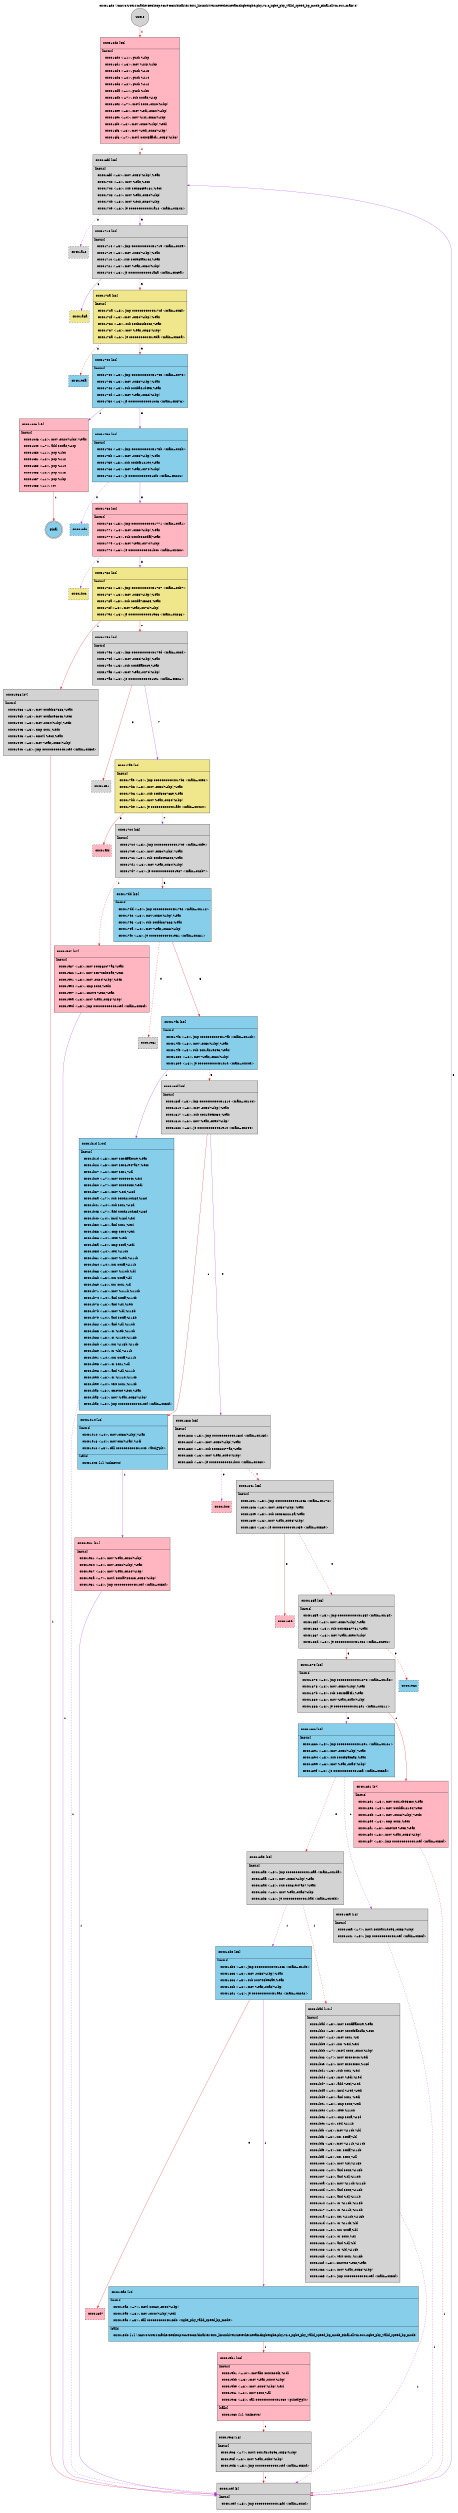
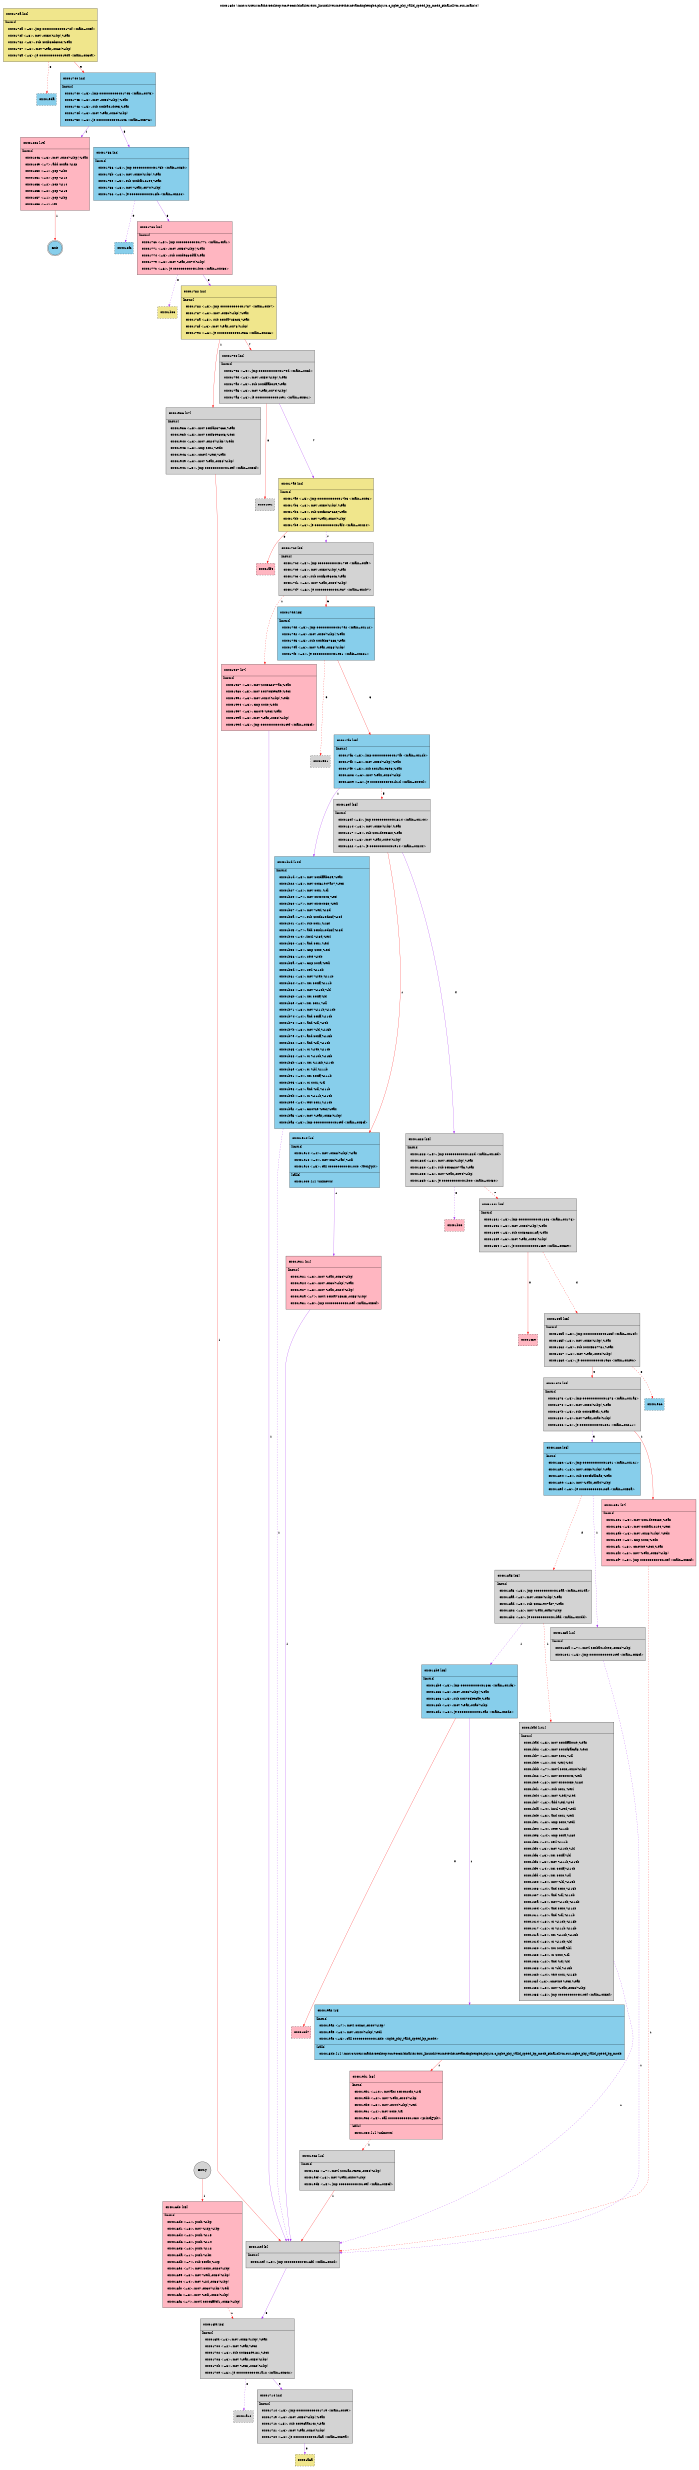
(140, 17) -> (202, 2170)
(140, 283) -> none
(54, 530) -> (55, 248)
